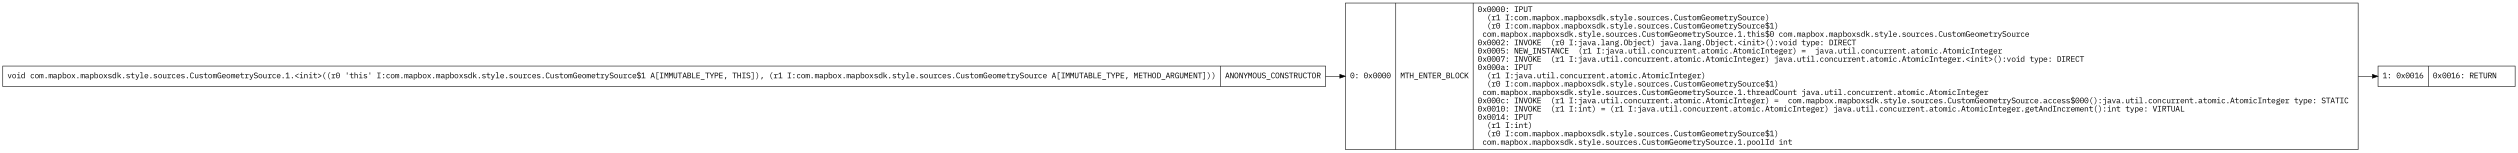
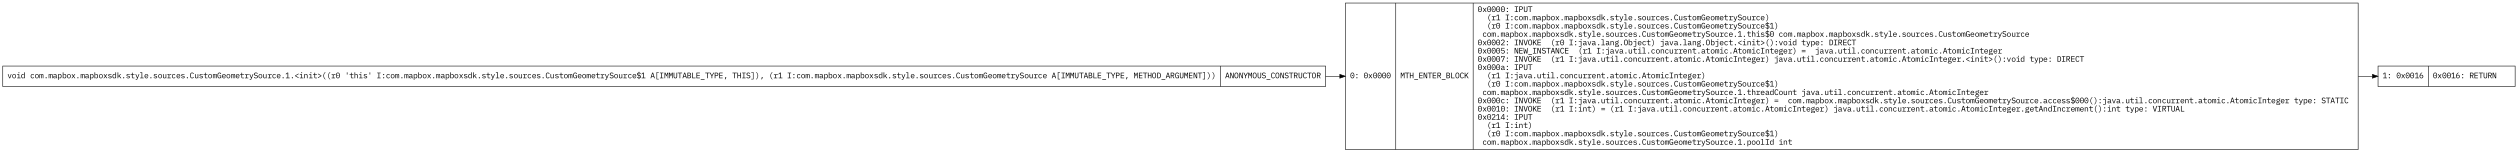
(1510, 117) -> (1510, 117)
